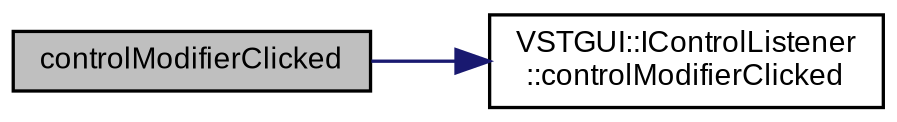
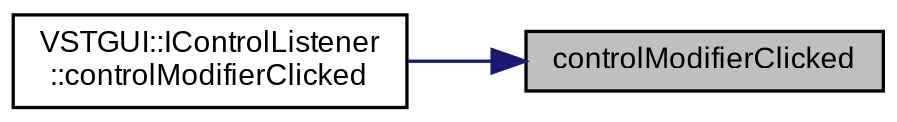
(414, 61) -> (450, 61)
